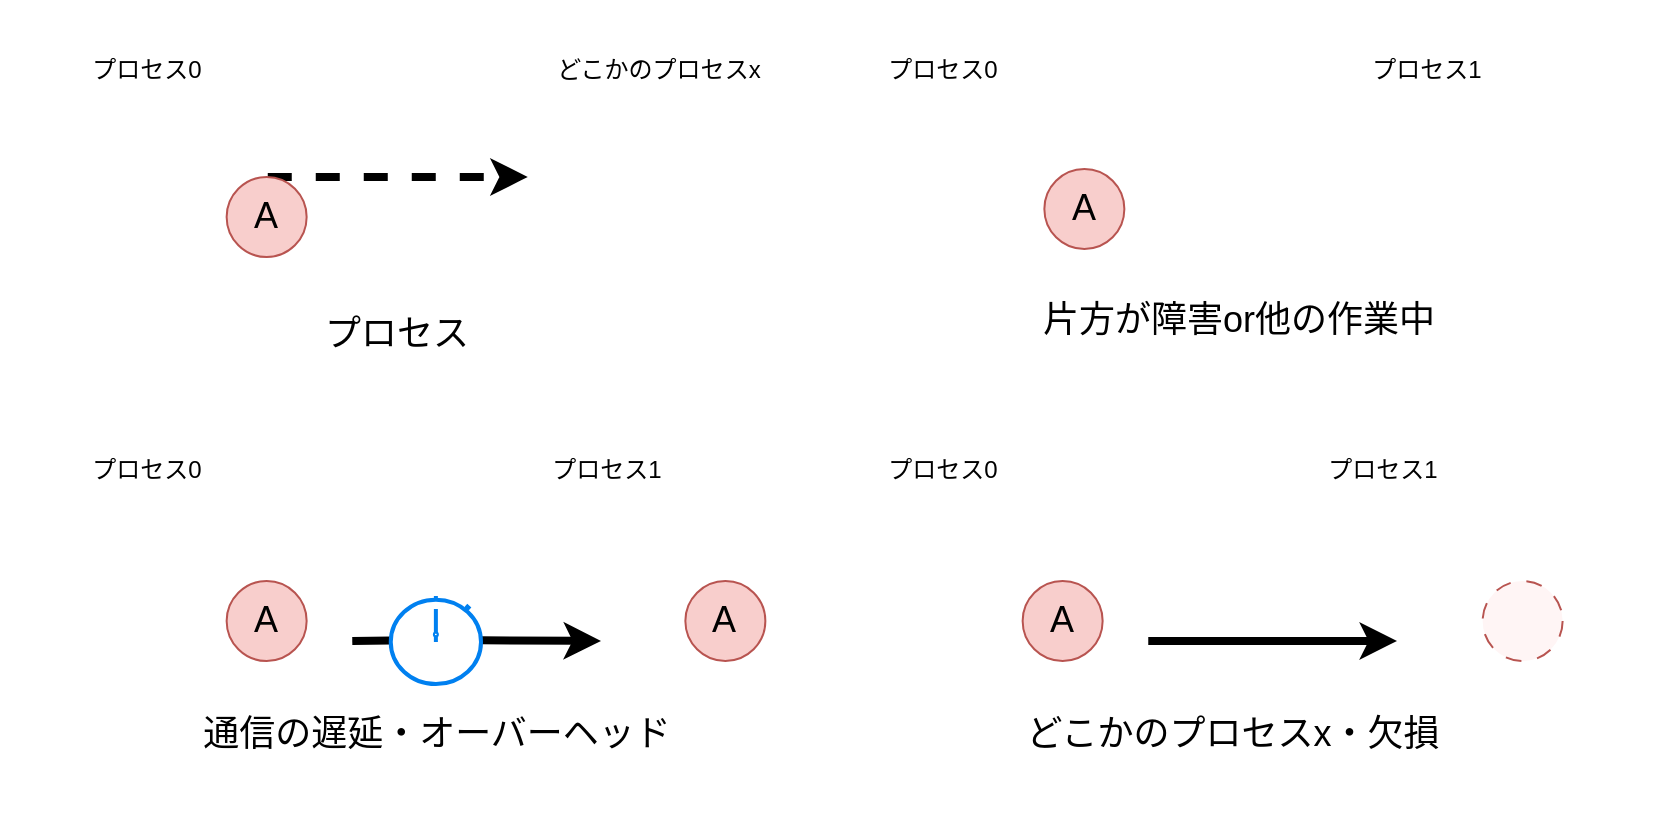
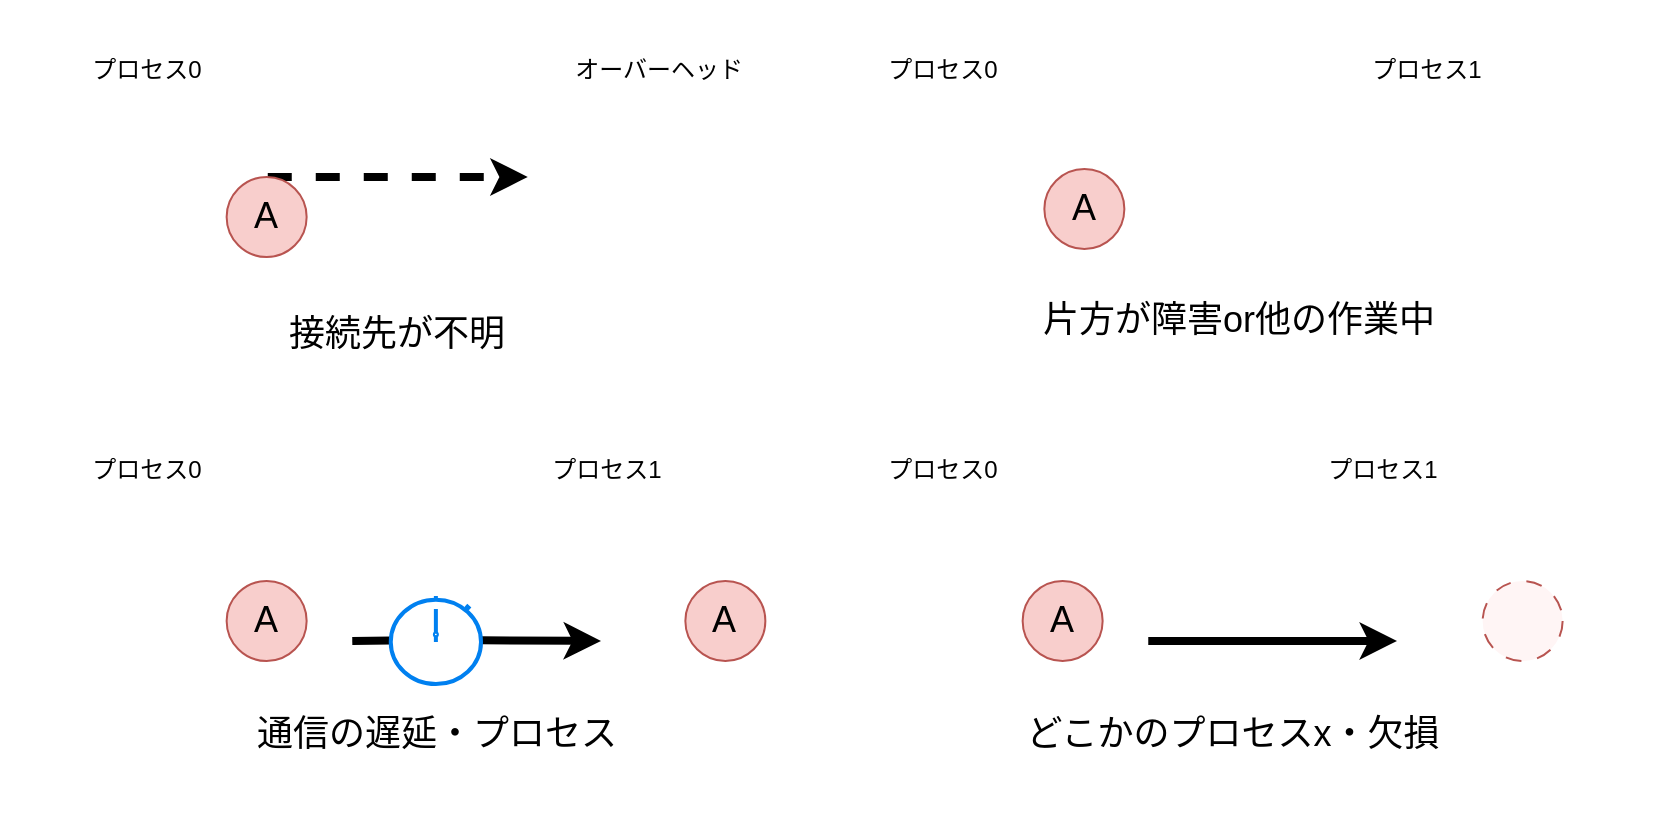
(660, 71) -> (660, 71)
(398, 335) -> (398, 335)
(438, 735) -> (438, 735)
